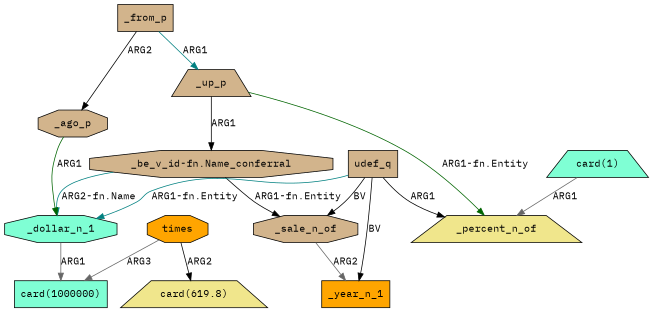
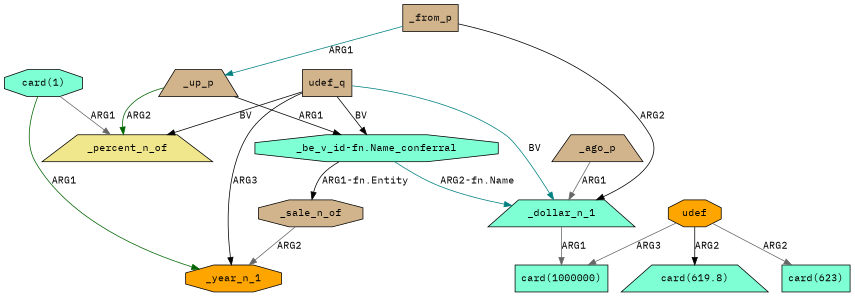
(111, 68) -> (602, 85)
(73, 124) -> (597, 148)
(211, 164) -> (377, 148)
(485, 164) -> (139, 116)
(598, 164) -> (43, 83)
(52, 172) -> (581, 177)
(351, 196) -> (350, 113)
(195, 197) -> (535, 148)
(423, 197) -> (246, 116)
none -> (77, 208)
(61, 229) -> (562, 213)
(178, 229) -> (695, 213)
(375, 229) -> (246, 181)
none -> (816, 278)
(194, 294) -> (695, 278)
(356, 294) -> (234, 278)
